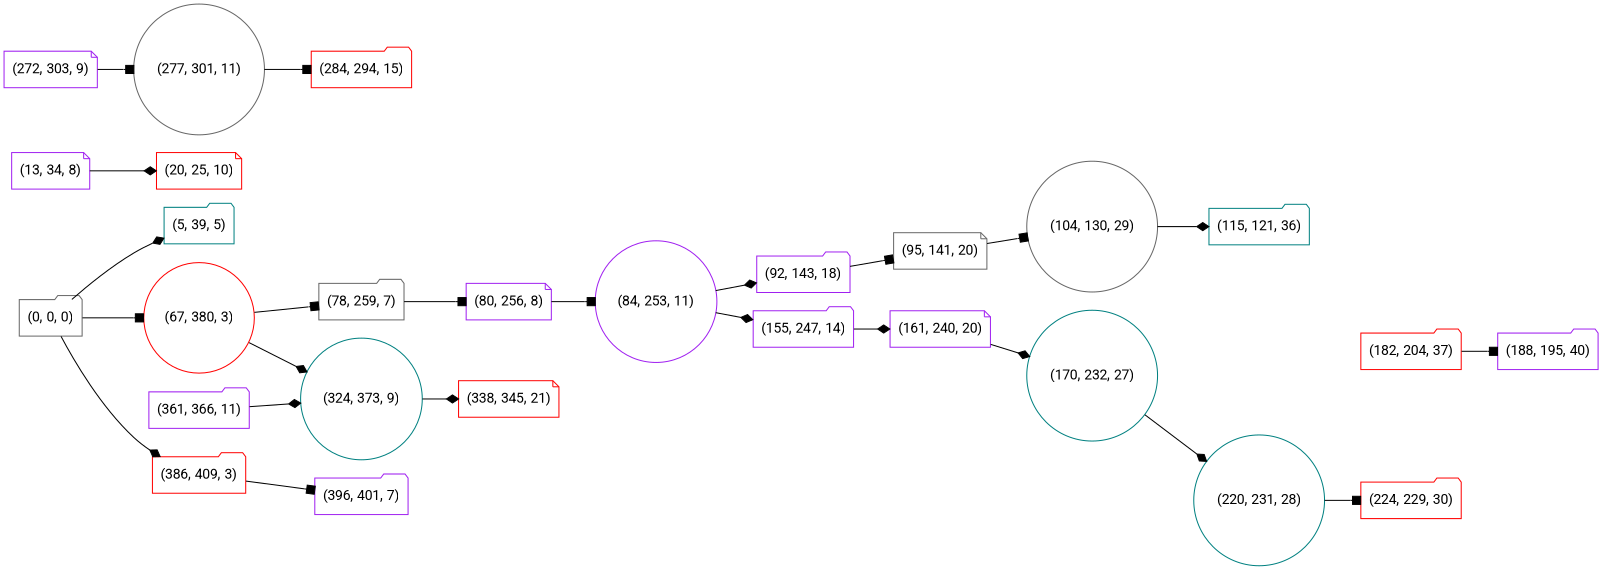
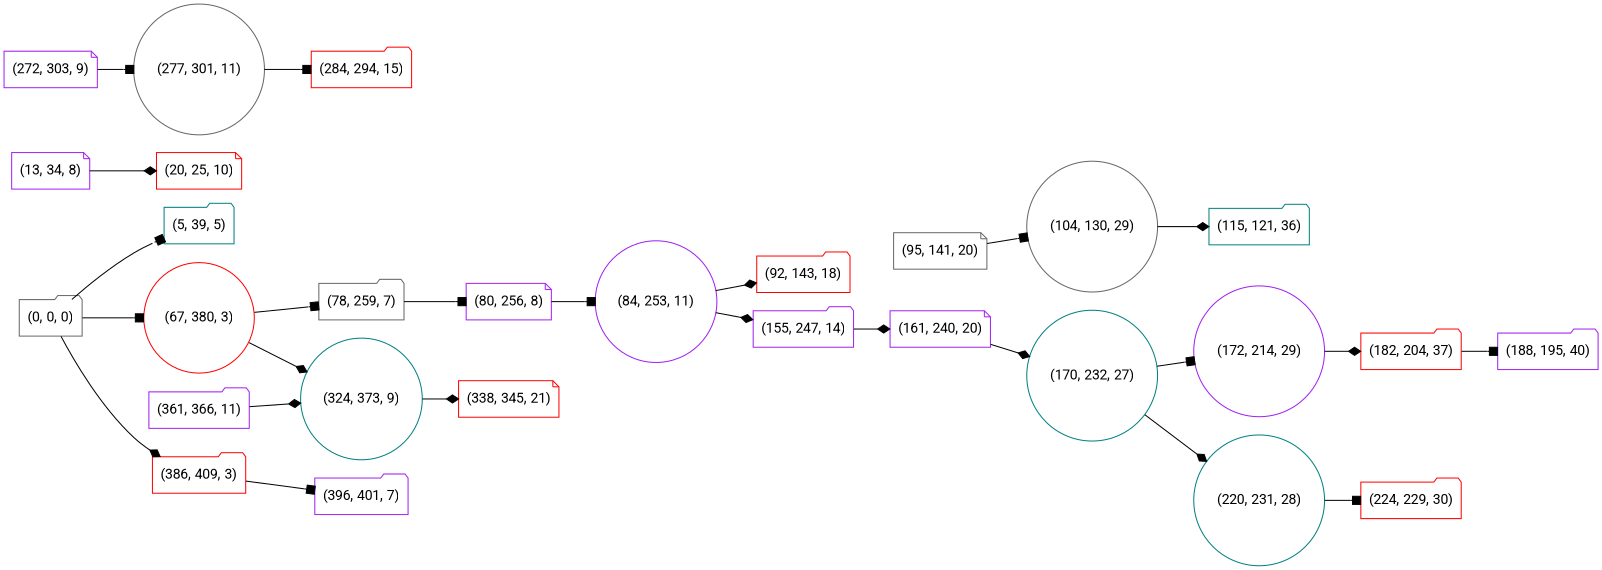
(866, 264) -> none
(110, 269) -> (110, 269)
(803, 274) -> (803, 274)
none -> (1259, 351)
